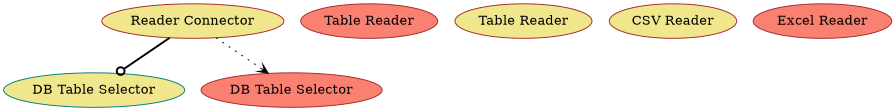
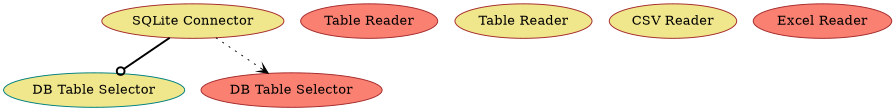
(193, 21) -> (193, 21)
